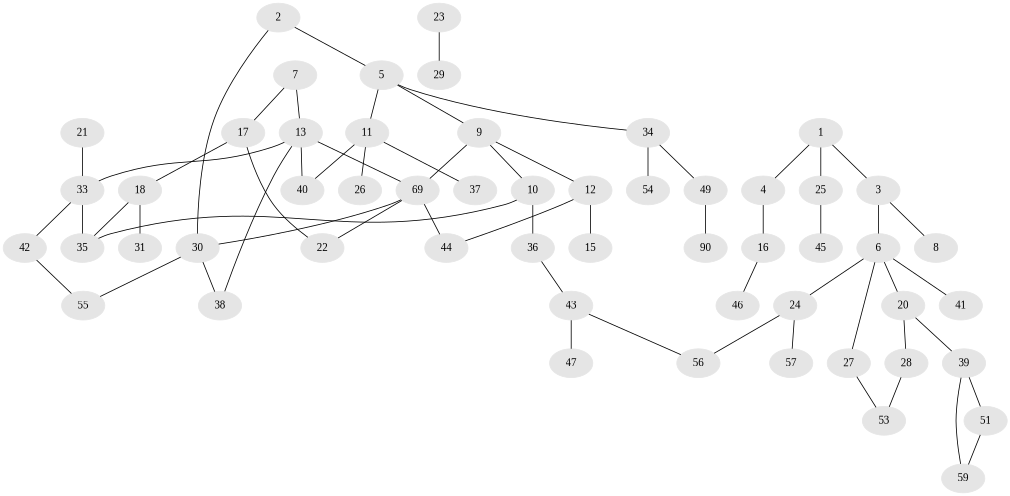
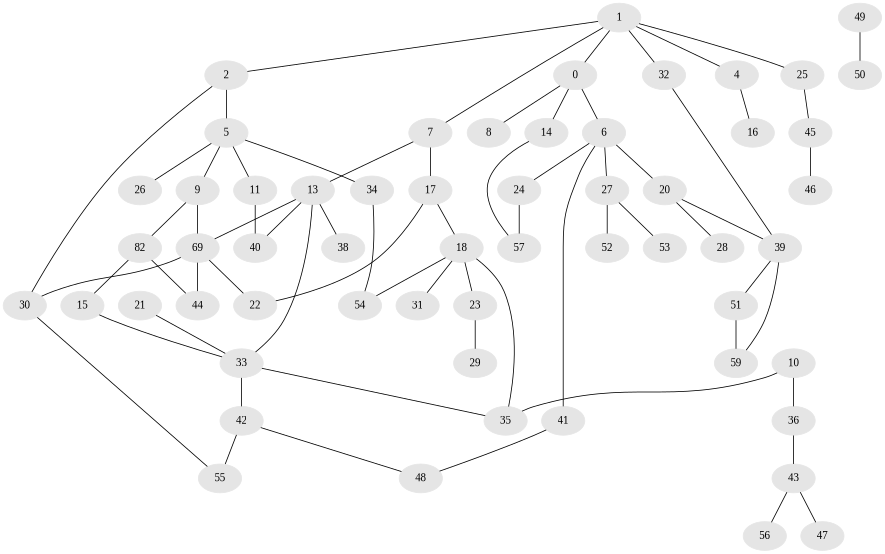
none -> (423, 46)
none -> (524, 74)
none -> (664, 75)
none -> (546, 133)
(364, 158) -> (183, 162)
(506, 162) -> none
(677, 162) -> none
(475, 190) -> none
(590, 190) -> (140, 248)
(878, 190) -> (575, 75)
none -> (607, 248)
(706, 248) -> (860, 75)
(209, 277) -> none
none -> (411, 277)
none -> (468, 277)
(750, 277) -> (810, 162)
(747, 334) -> none
none -> (160, 338)
(895, 392) -> none
none -> (421, 478)
